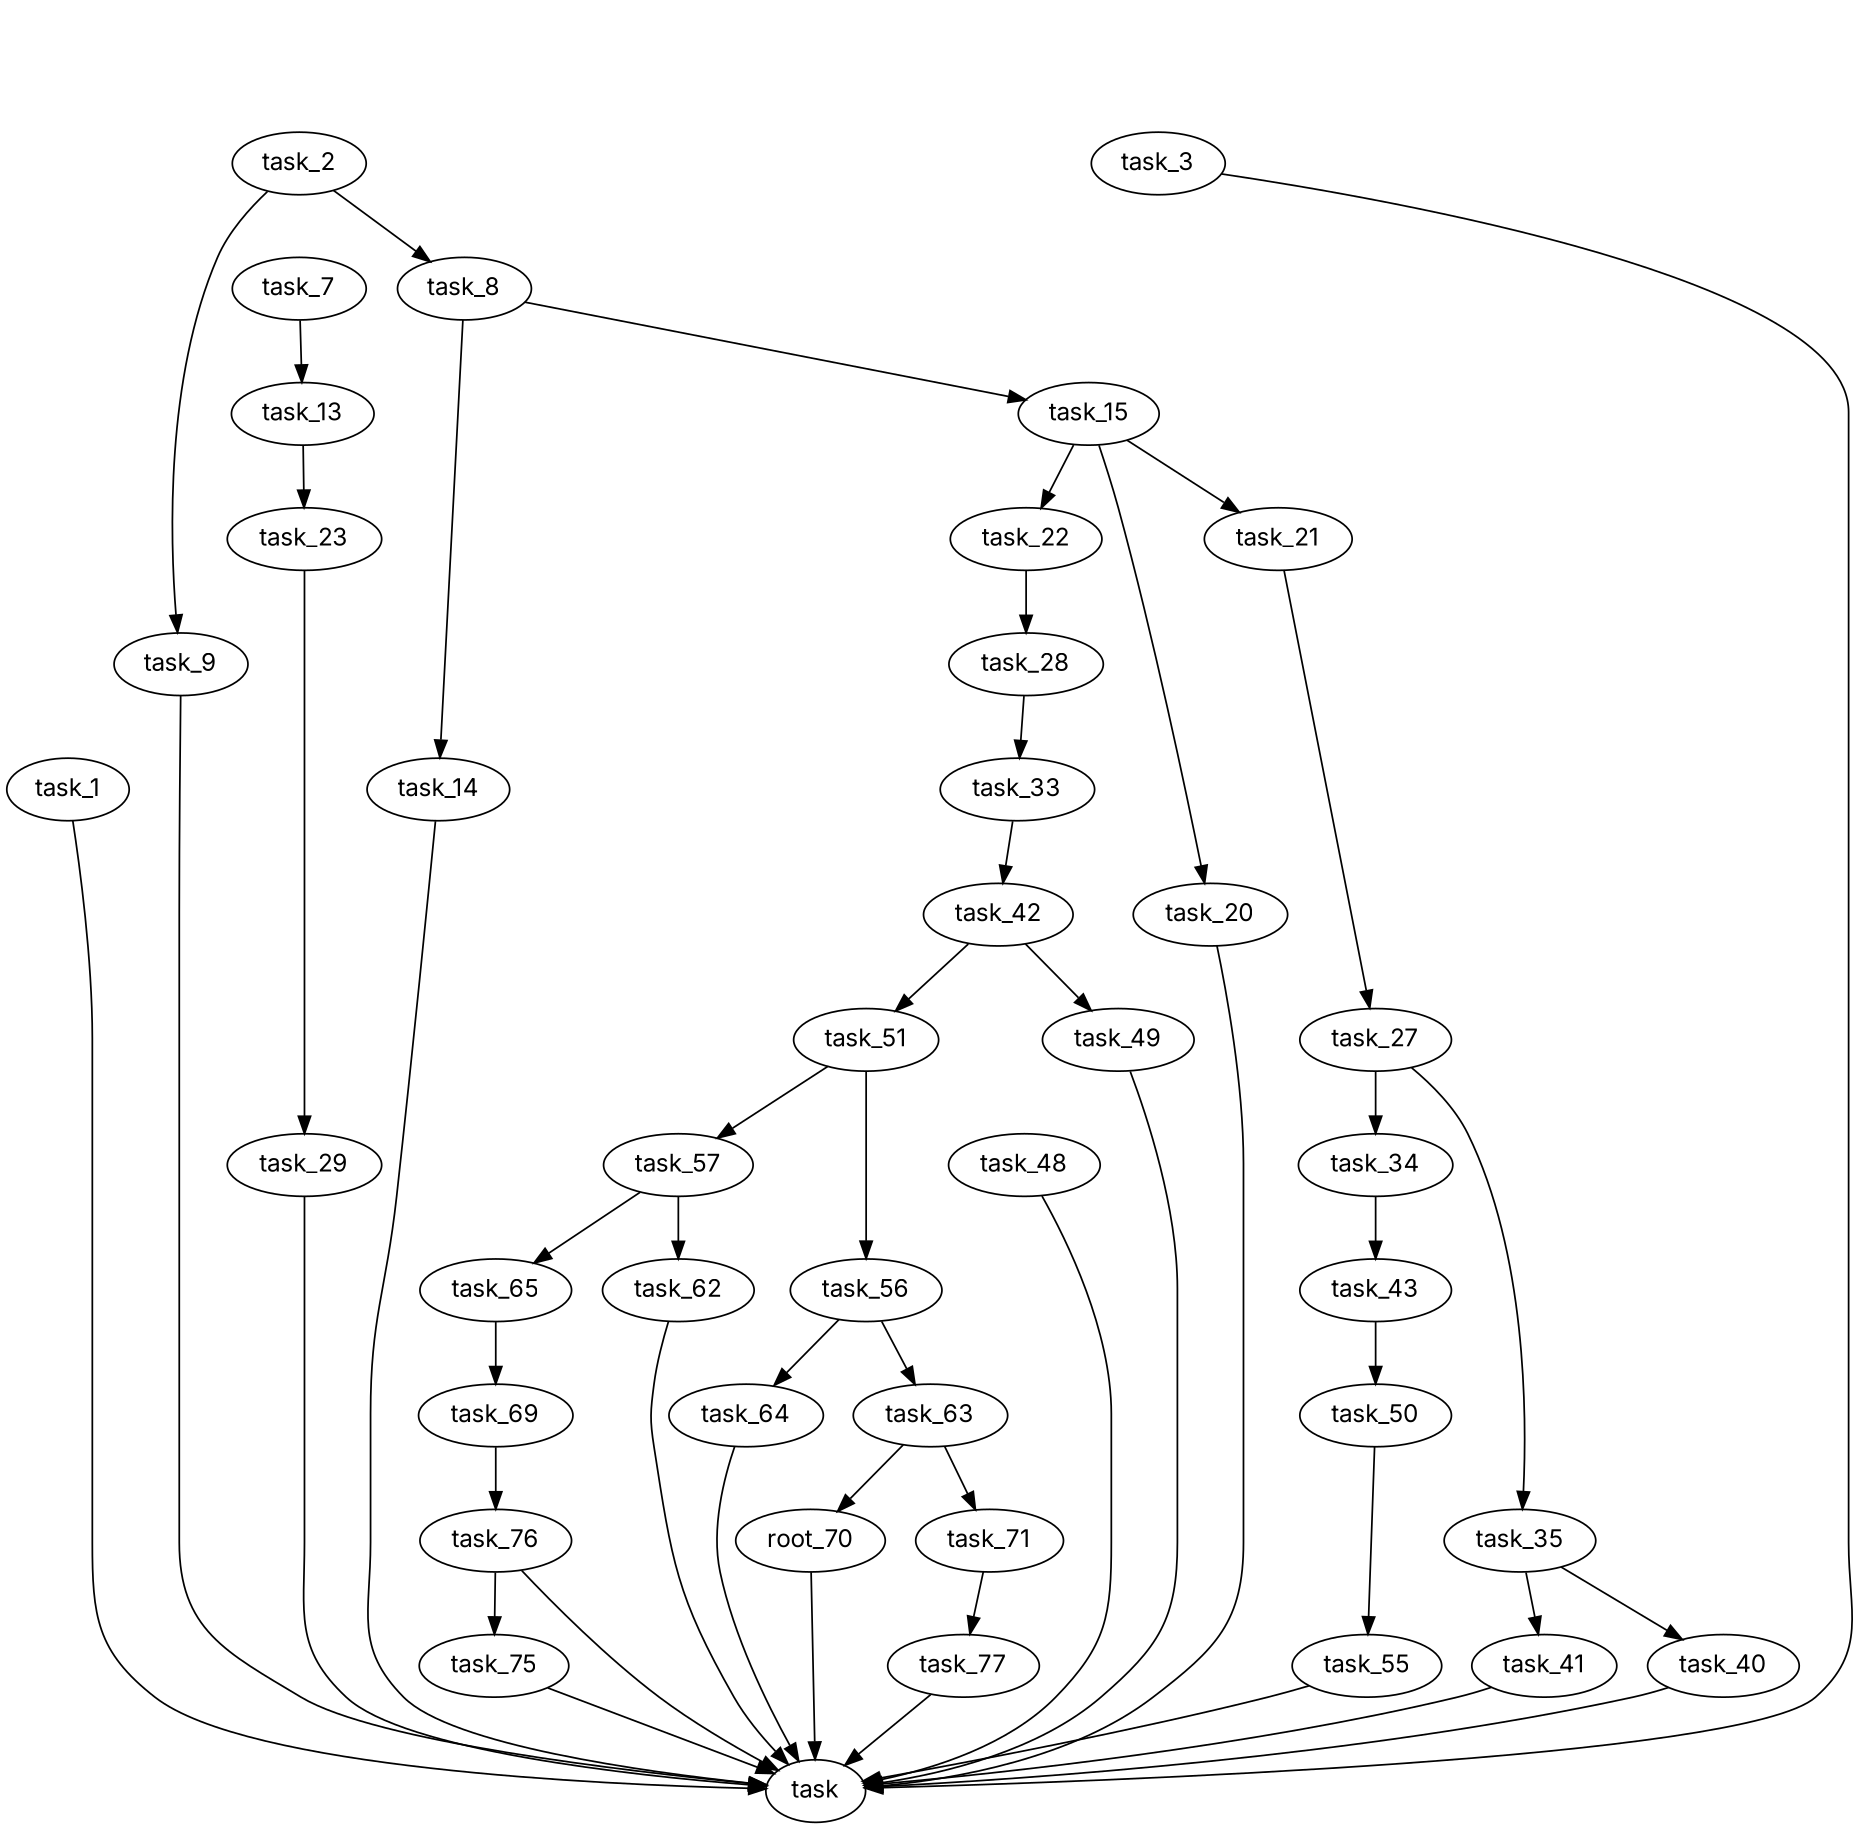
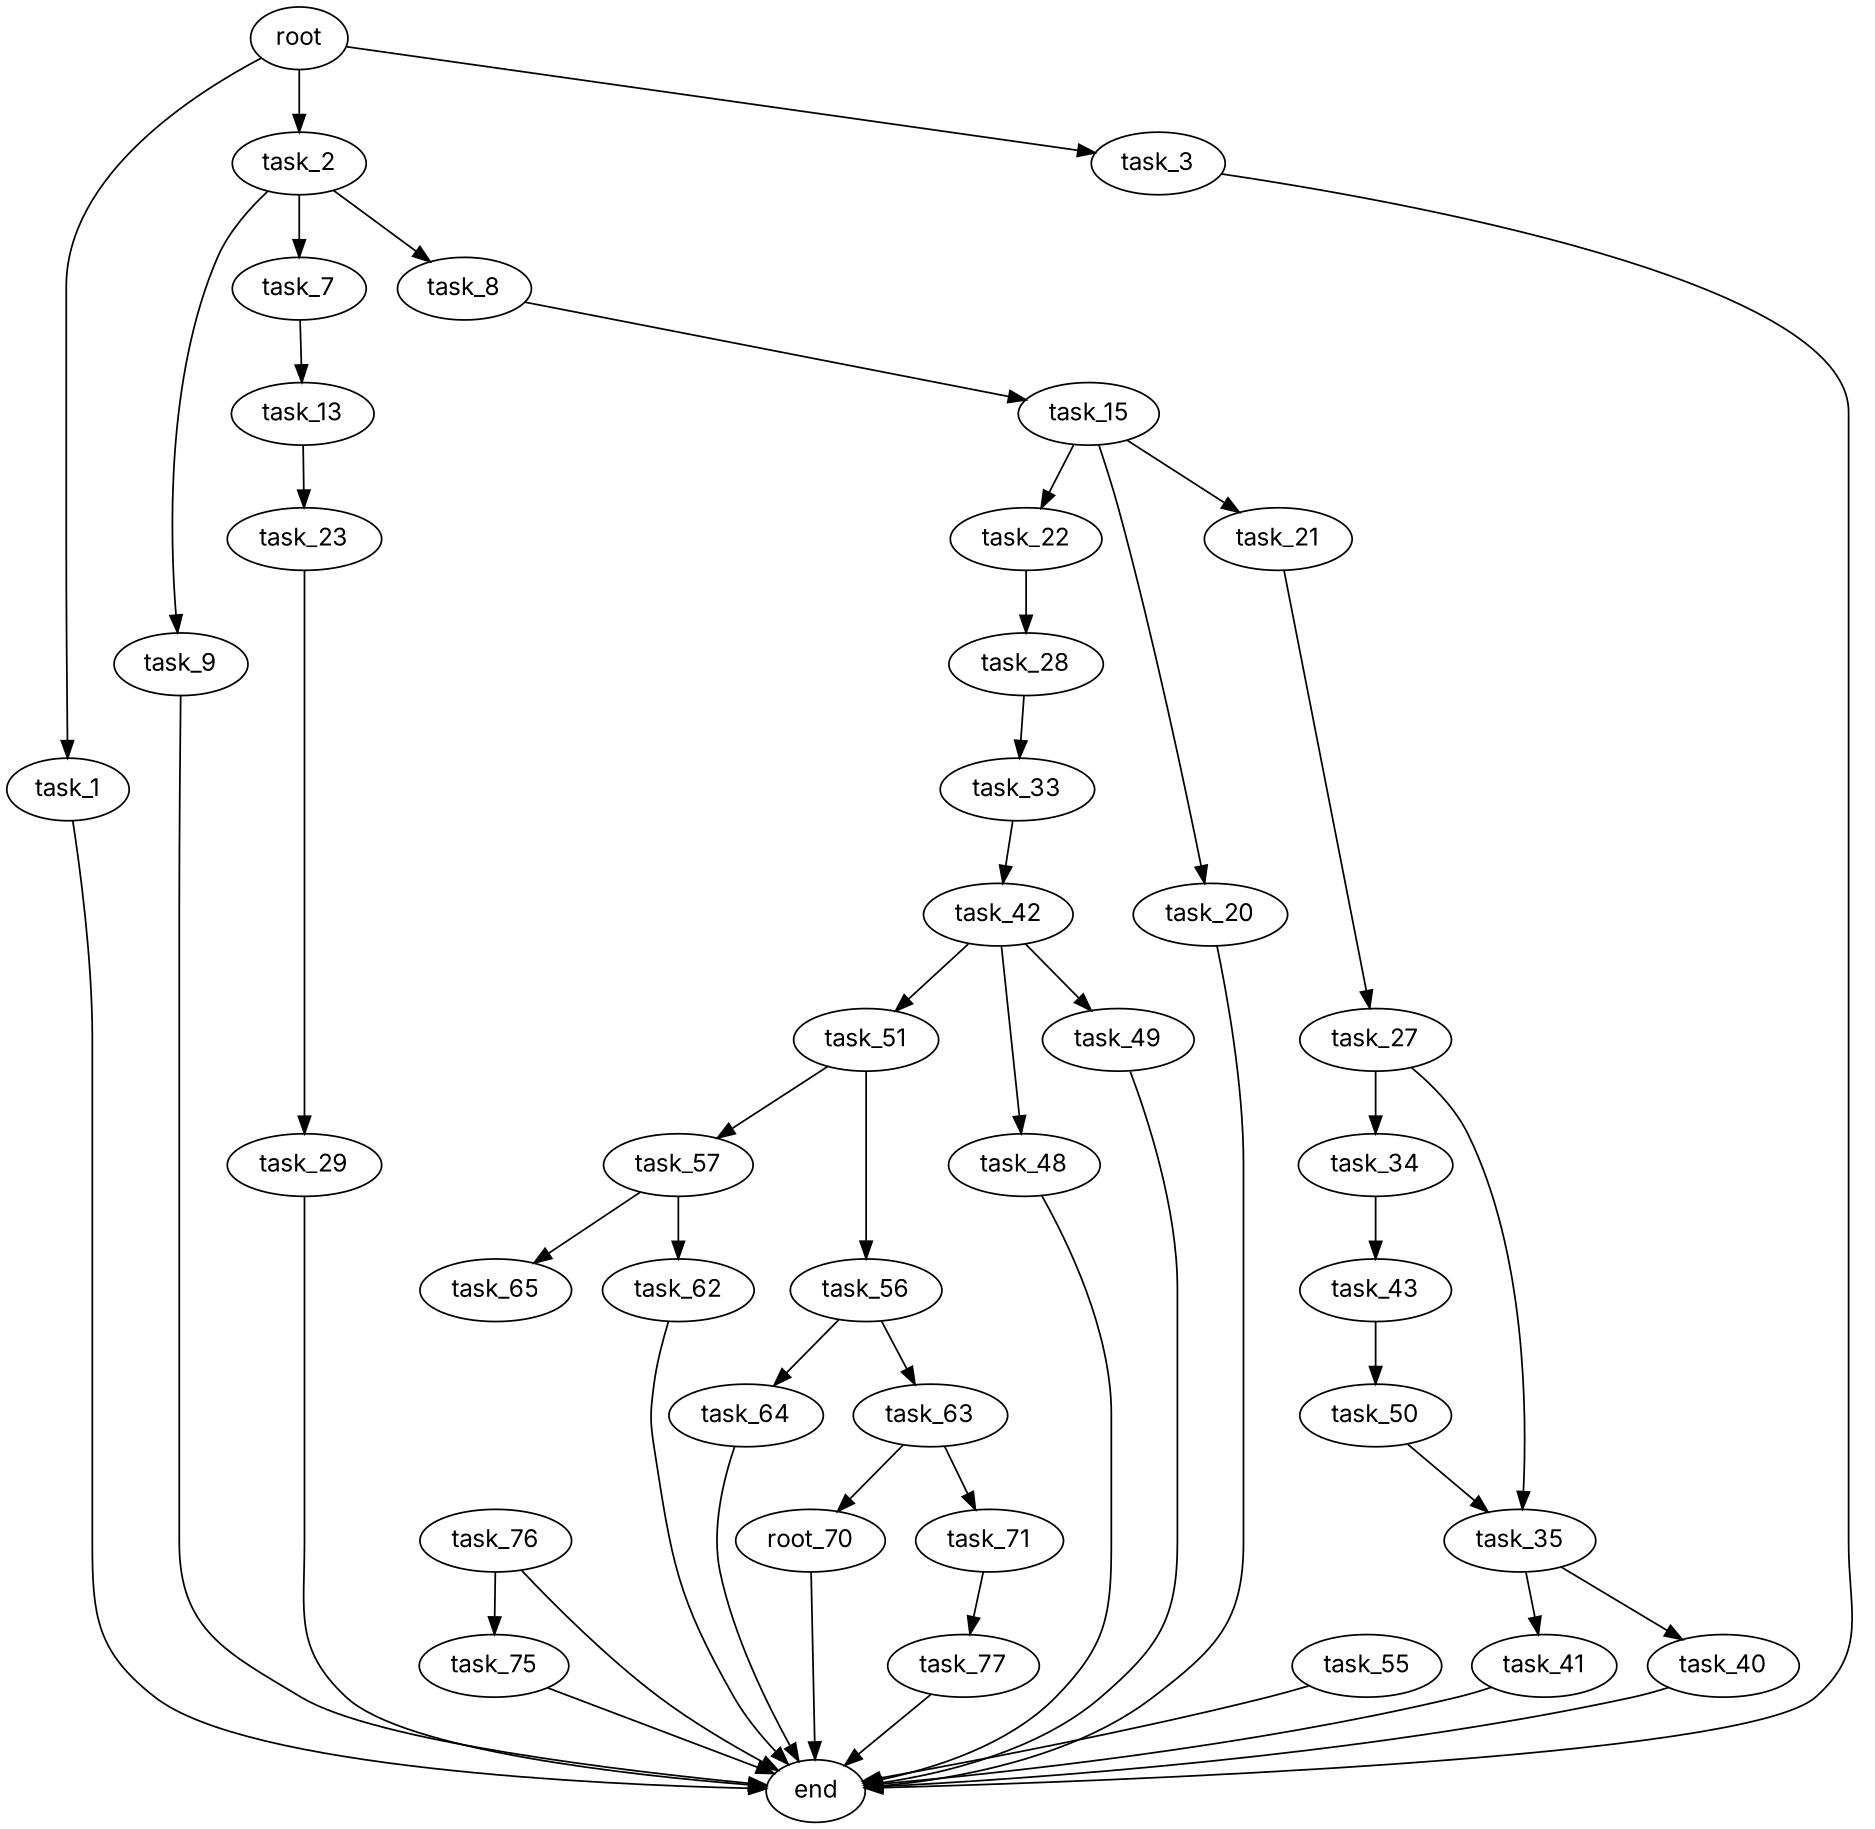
none -> (299, 38)
none -> (299, 218)
(438, 789) -> none
none -> (1010, 1031)
(496, 1415) -> none
(1372, 1532) -> (1441, 1472)
(816, 1791) -> (816, 1791)
